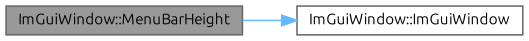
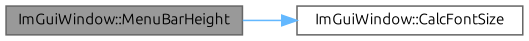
(410, 20) -> (410, 20)
